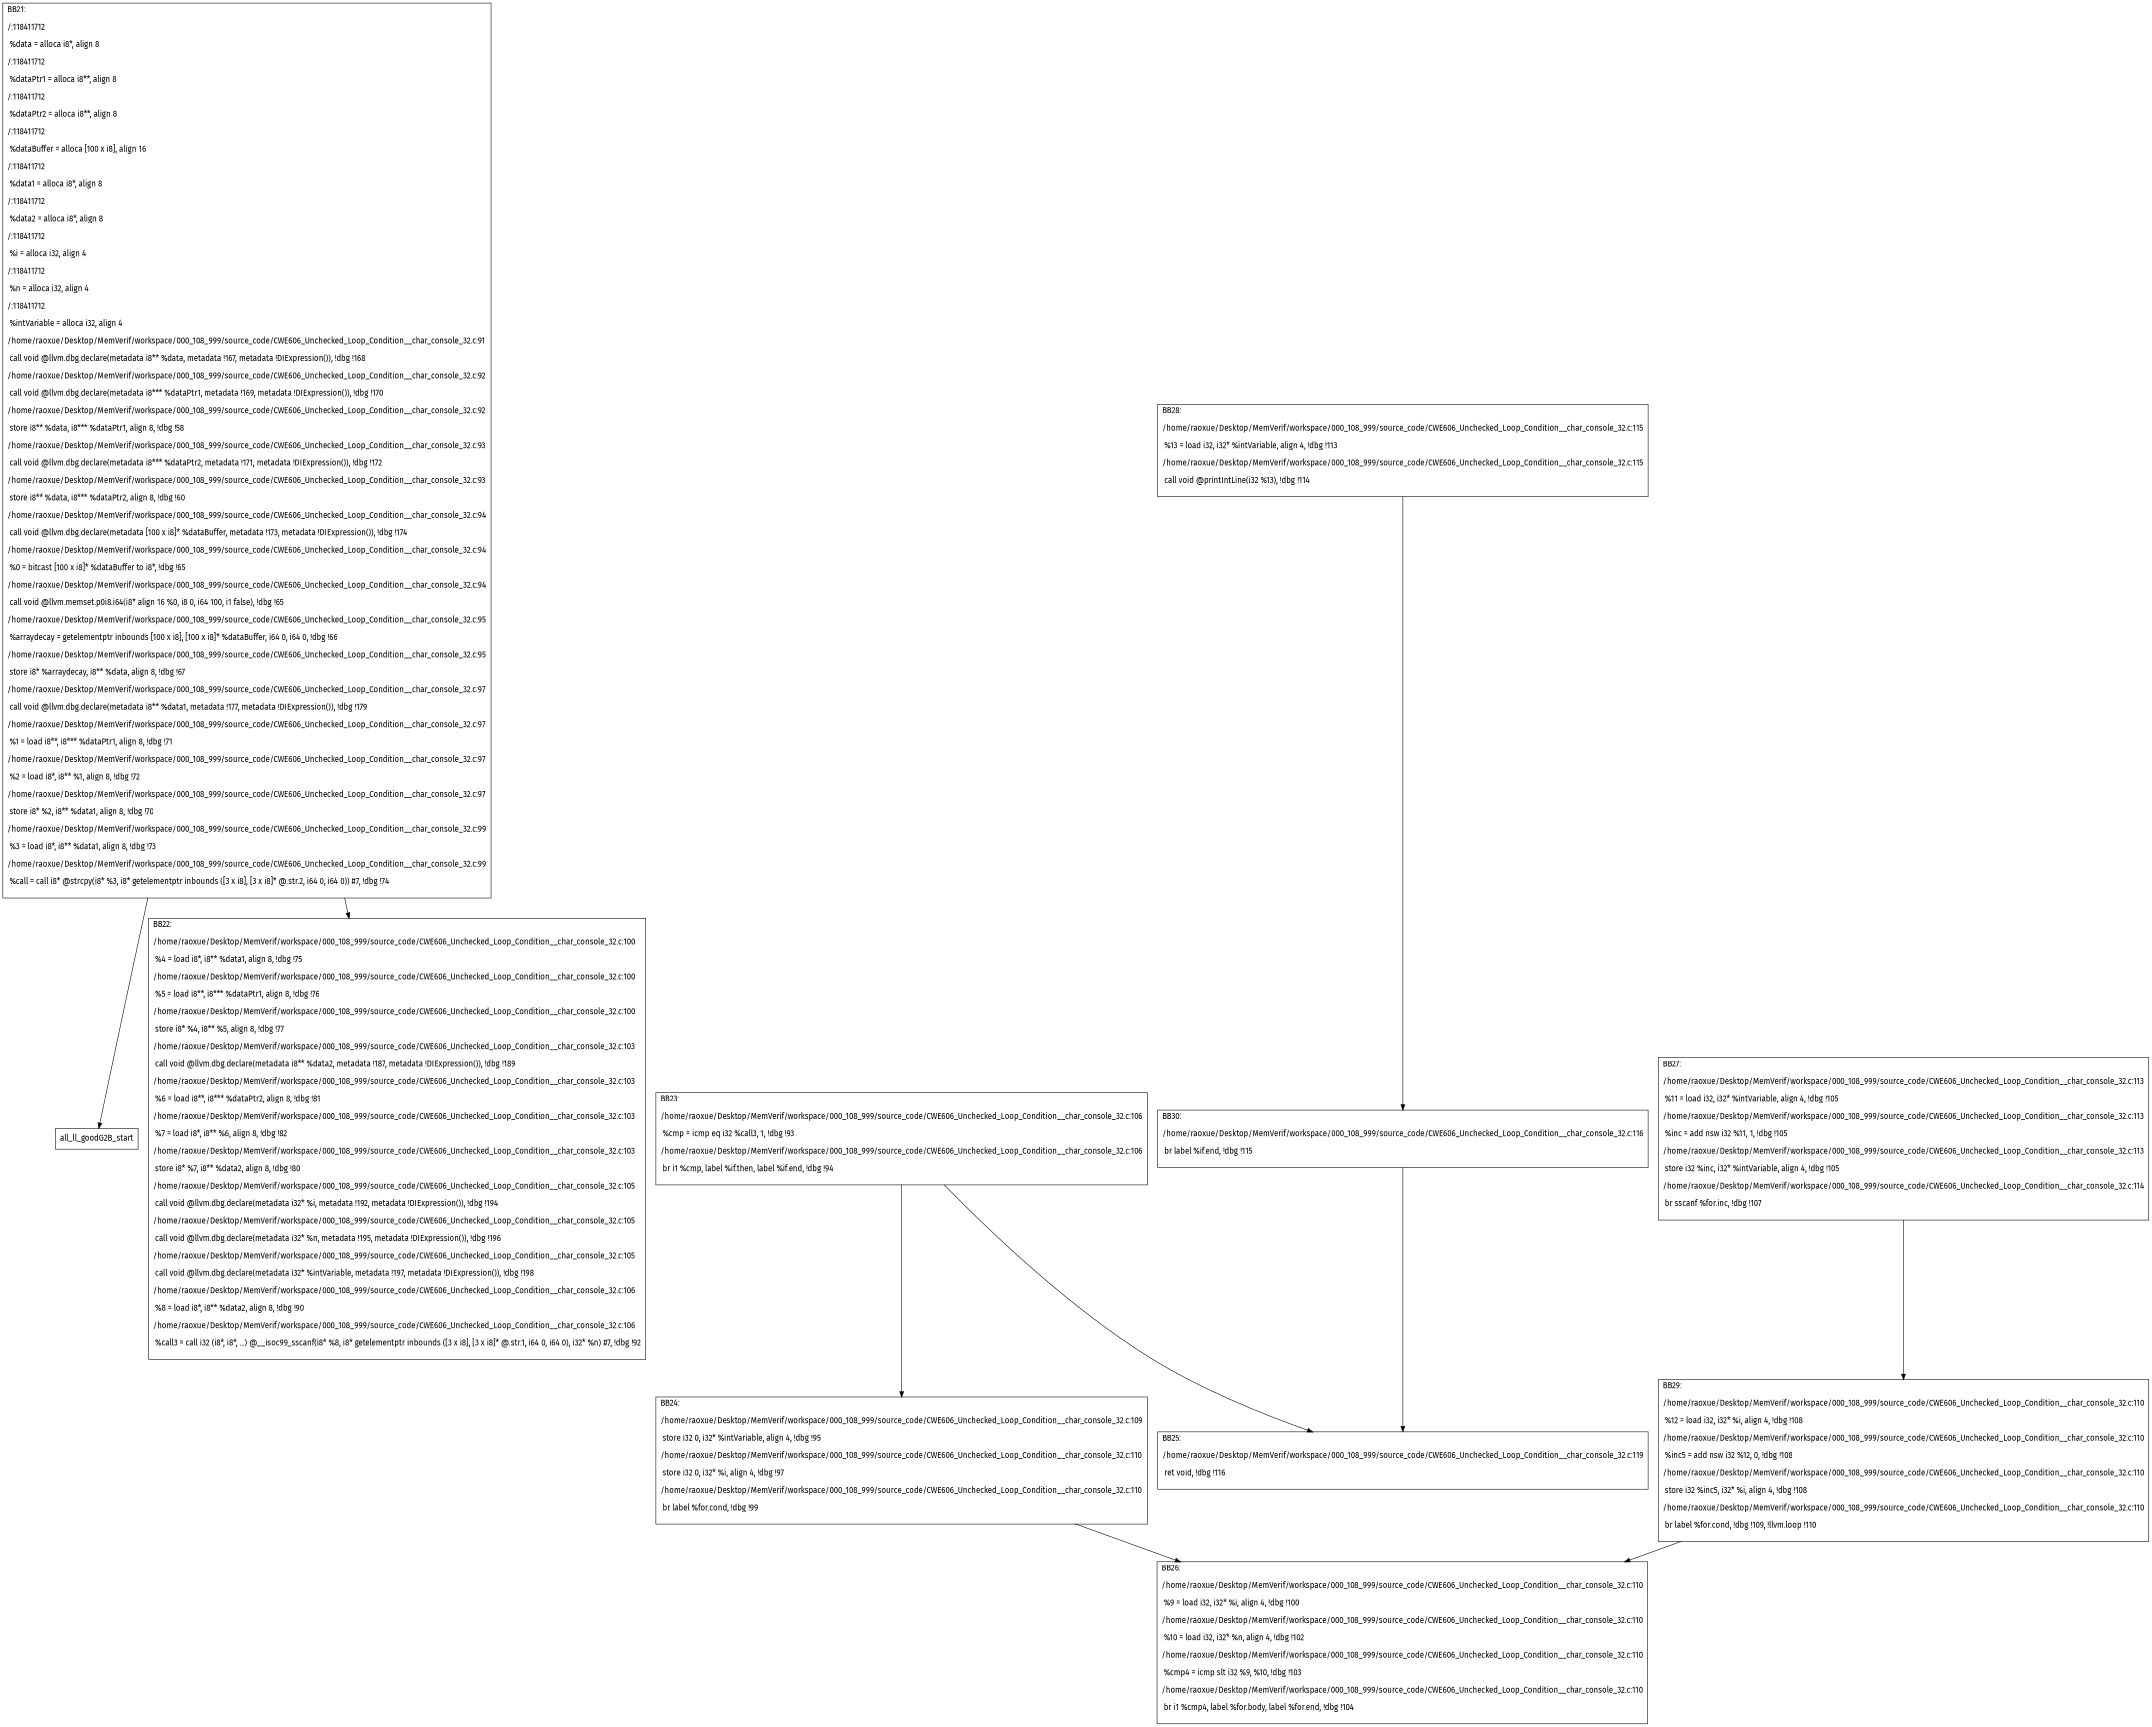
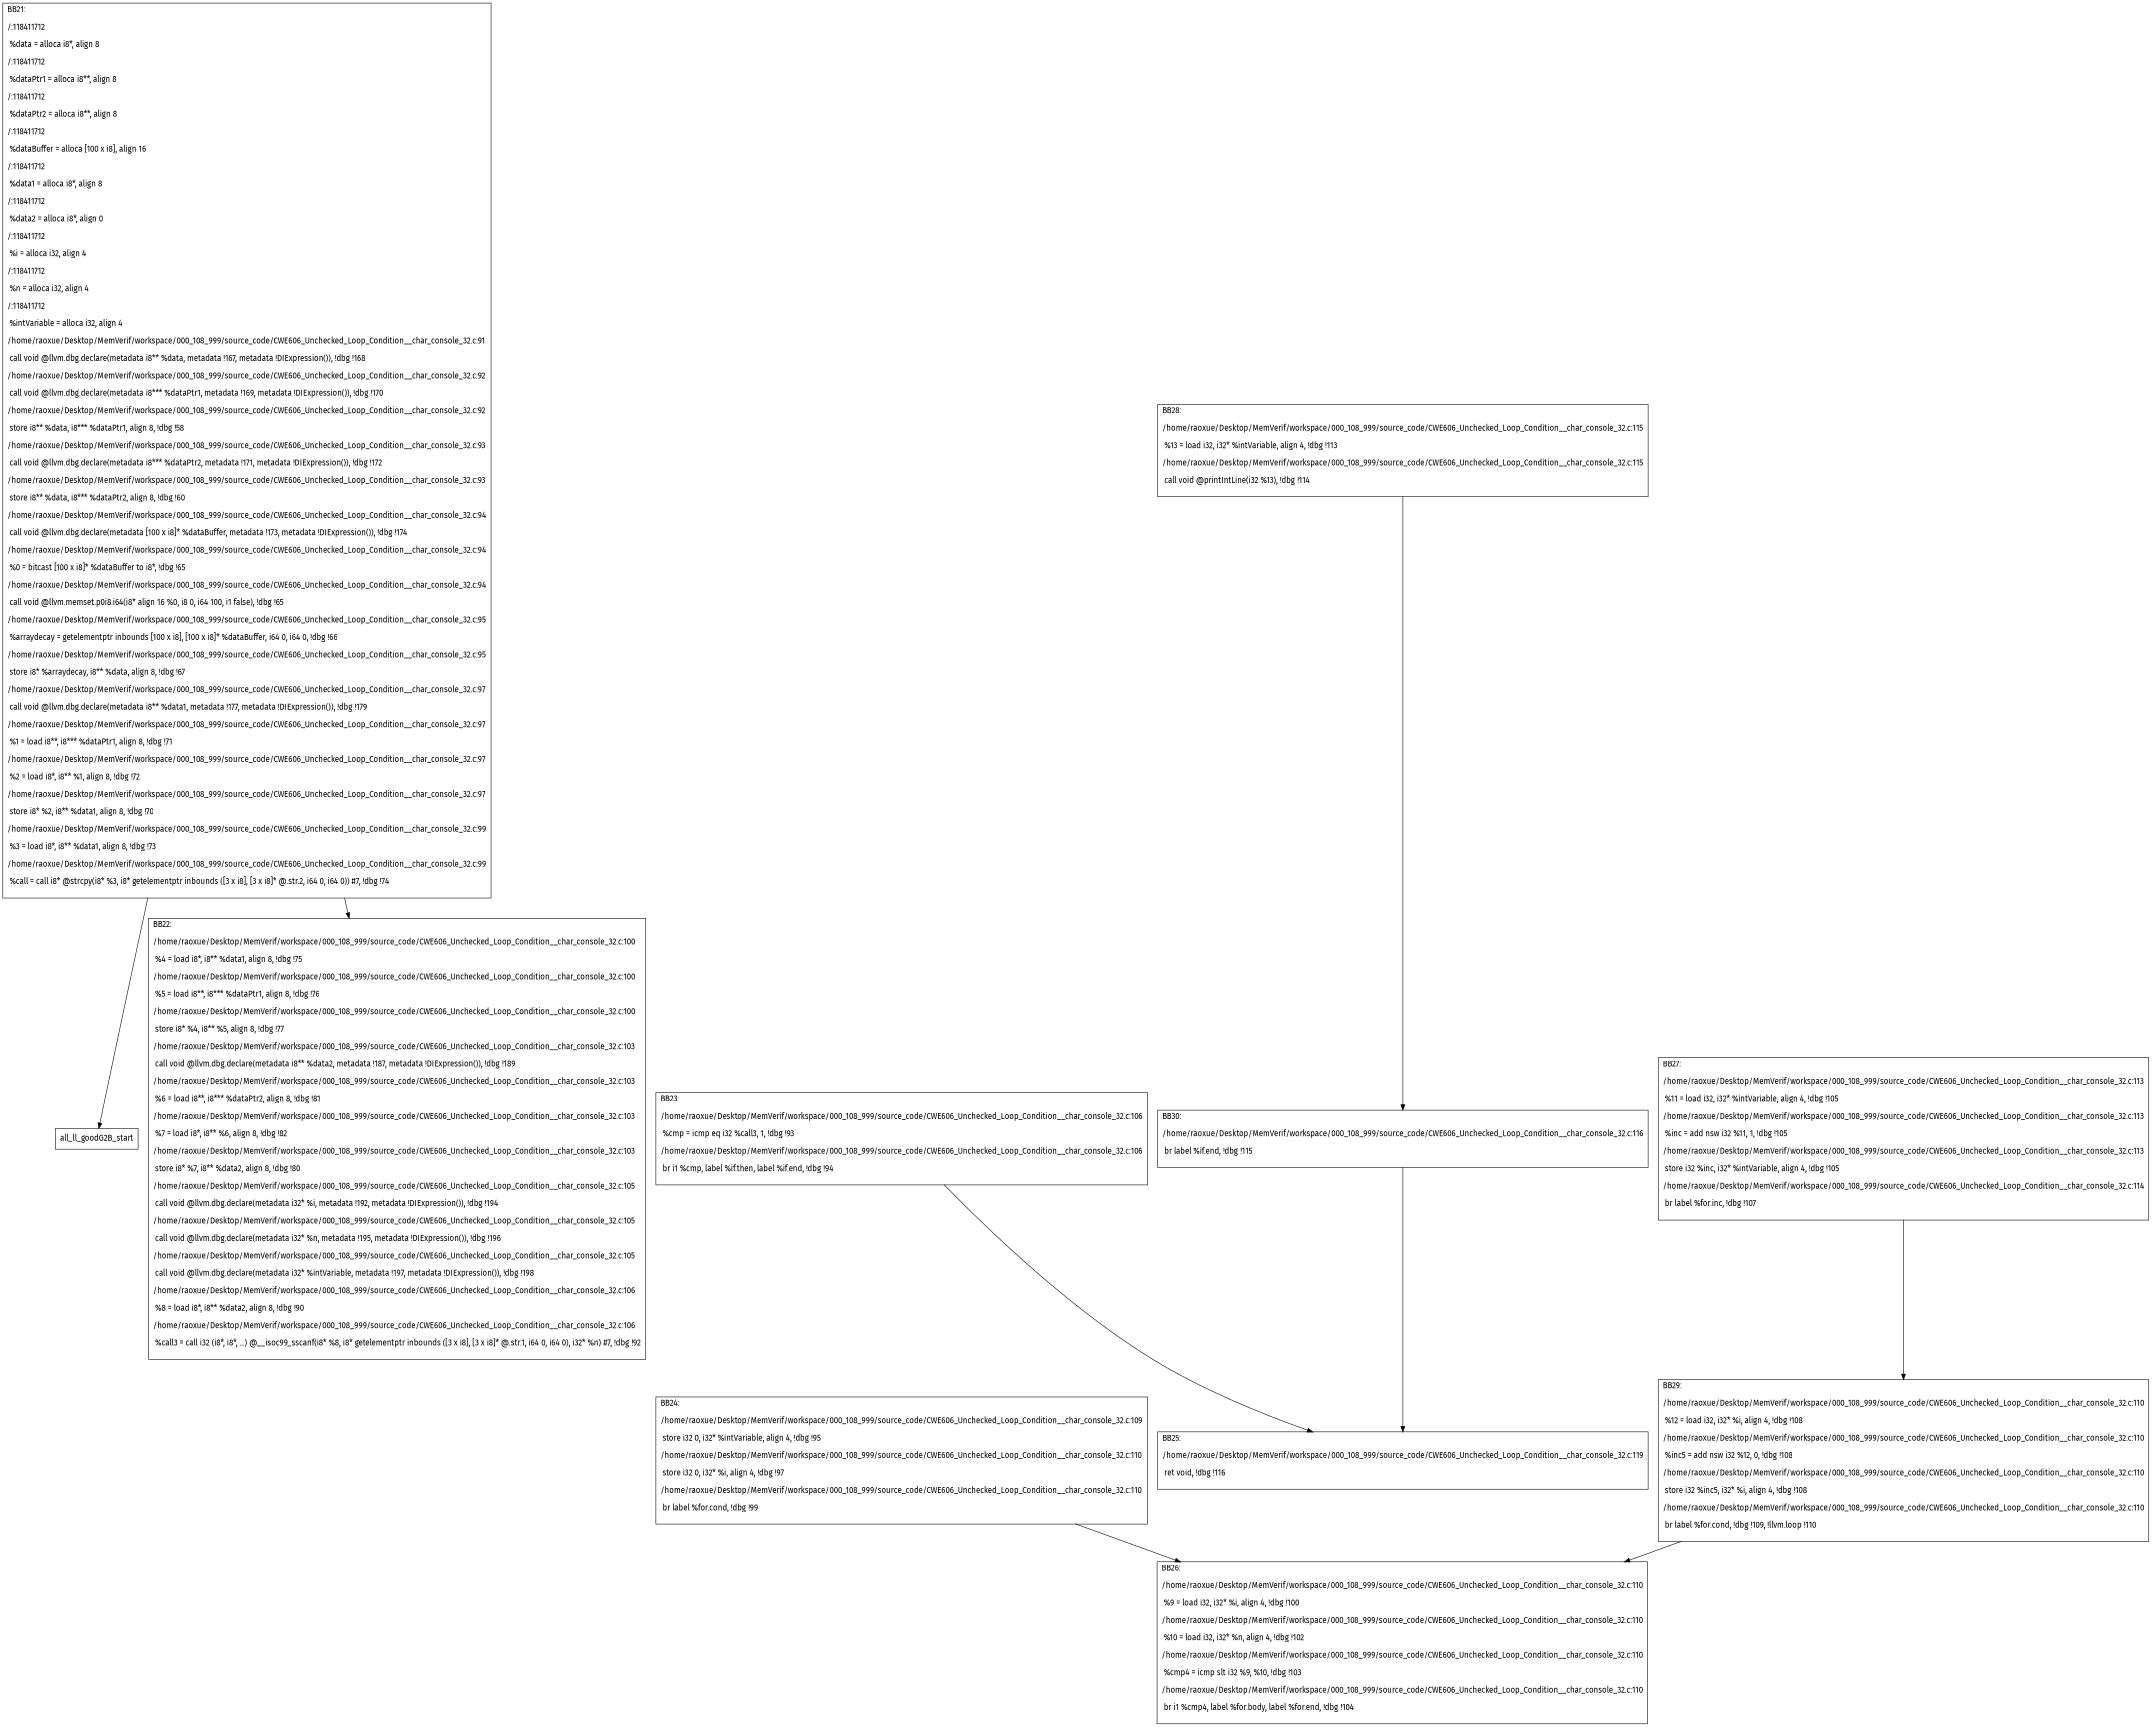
(55, 219) -> (55, 219)
(1712, 1204) -> (1709, 1204)
(902, 1288) -> none
